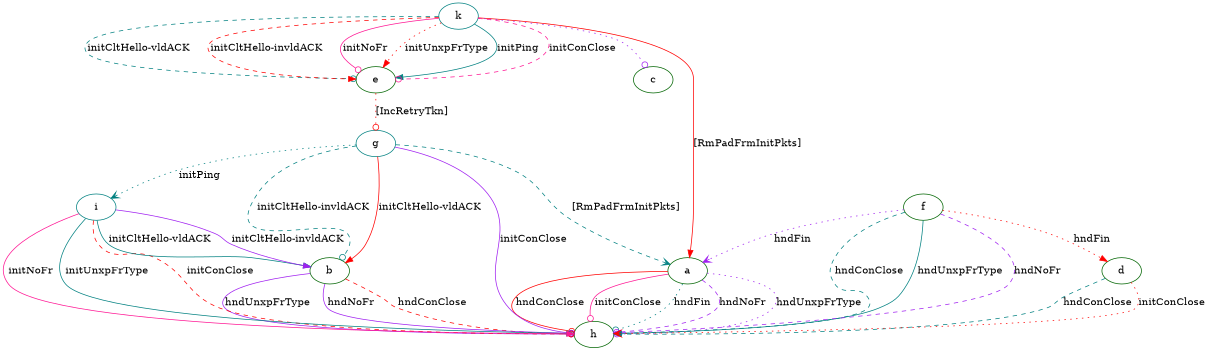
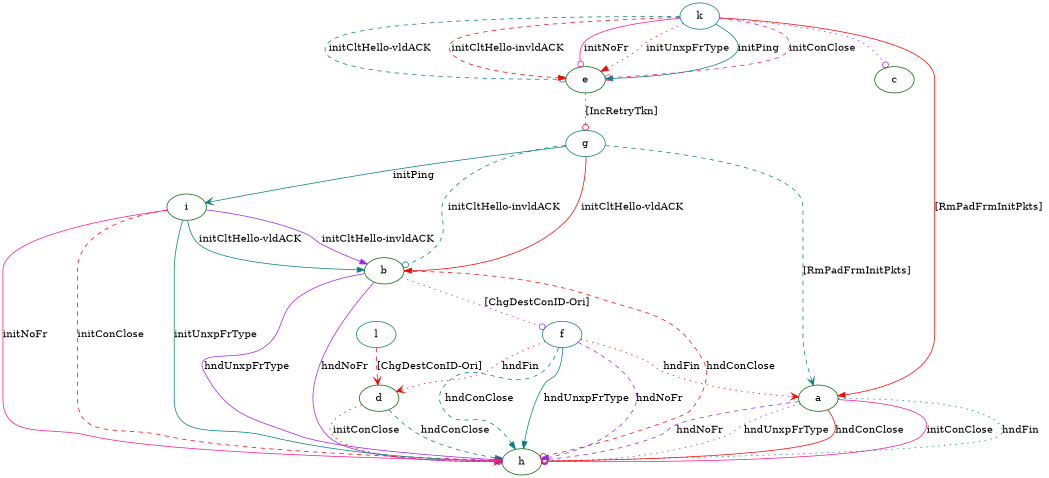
(234, 158) -> (389, 170)
(96, 207) -> (187, 207)
(923, 207) -> (562, 334)
(804, 226) -> (683, 378)
(1024, 226) -> (467, 378)
(500, 231) -> none
none -> (470, 302)
none -> (376, 334)
